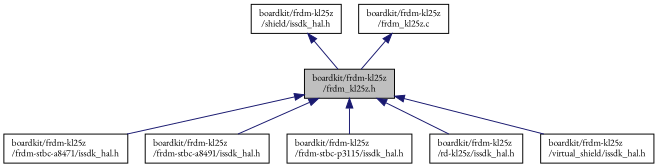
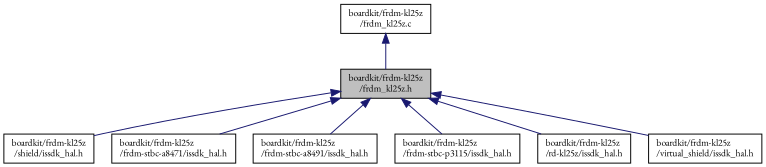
(326, 55) -> (212, 112)
